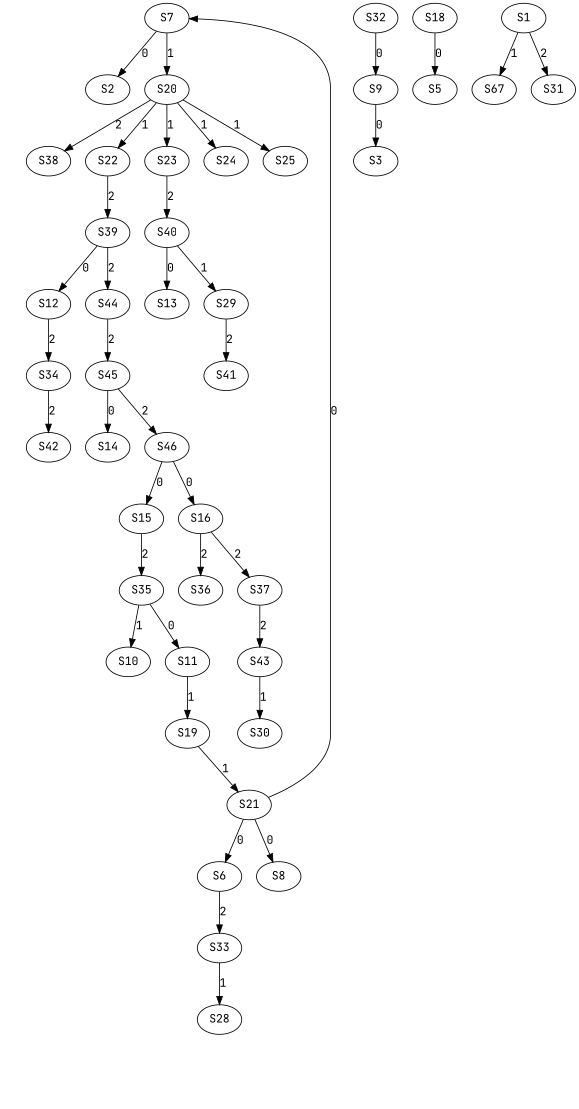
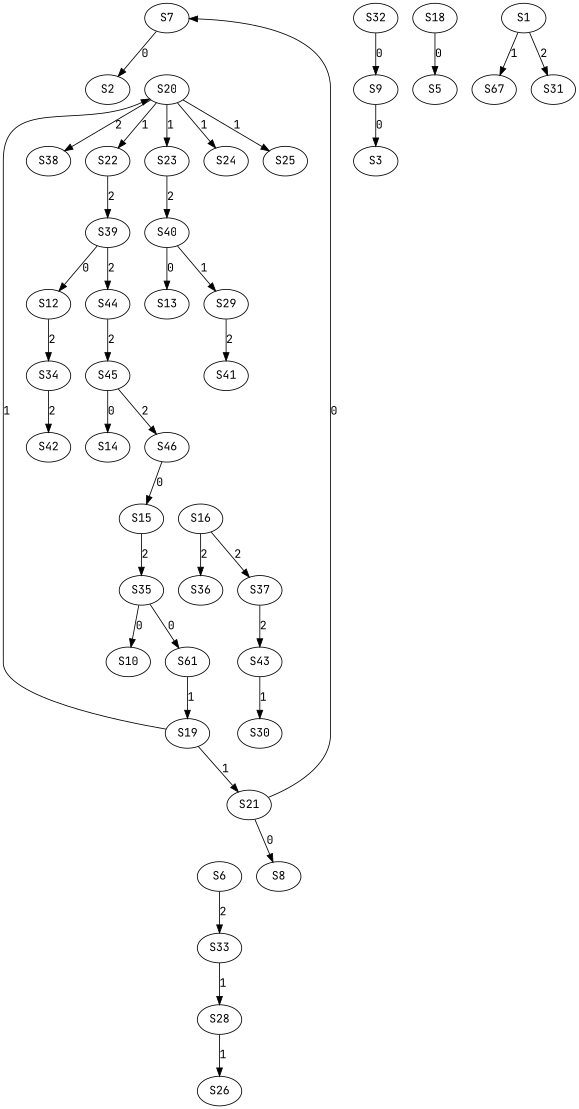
(167, 50) -> (3, 420)
(182, 479) -> none
(139, 626) -> (139, 626)
(187, 662) -> (187, 662)
(236, 837) -> none
none -> (220, 1091)
